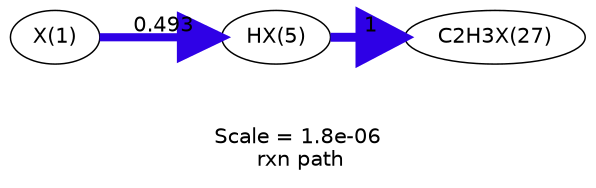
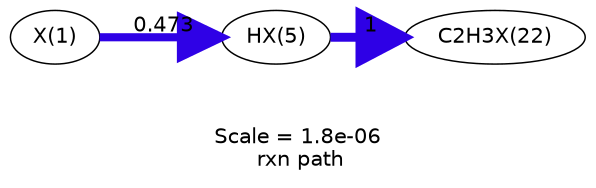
(161, 26) -> (161, 26)
(495, 37) -> (495, 37)
